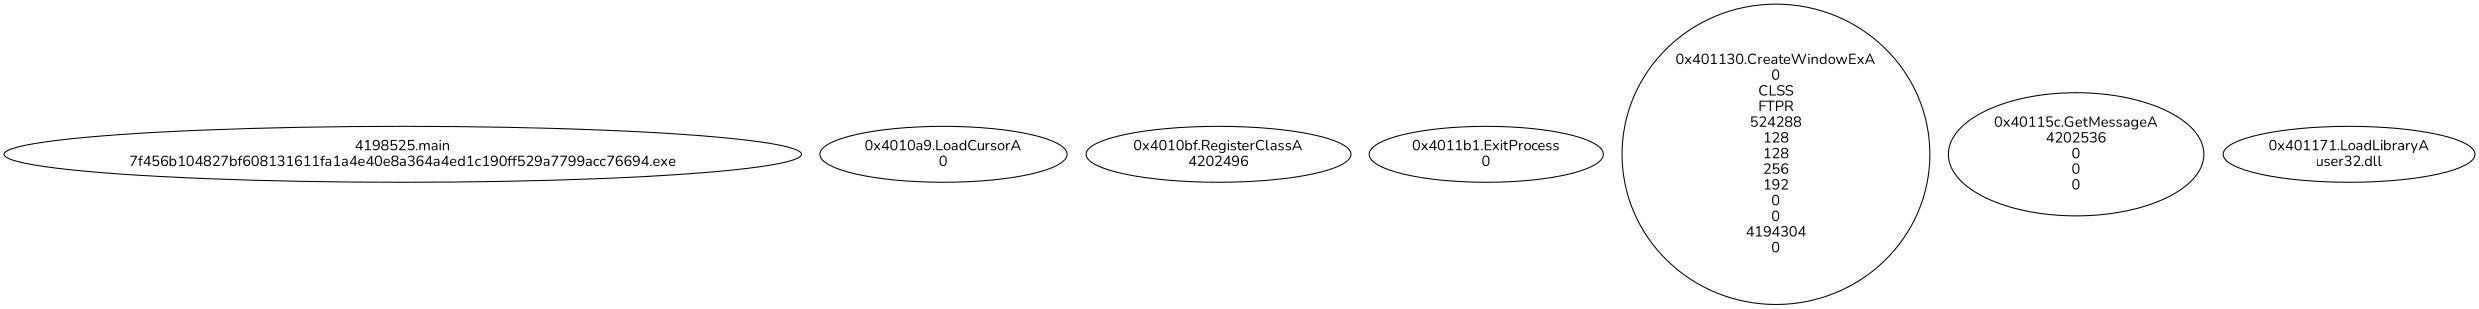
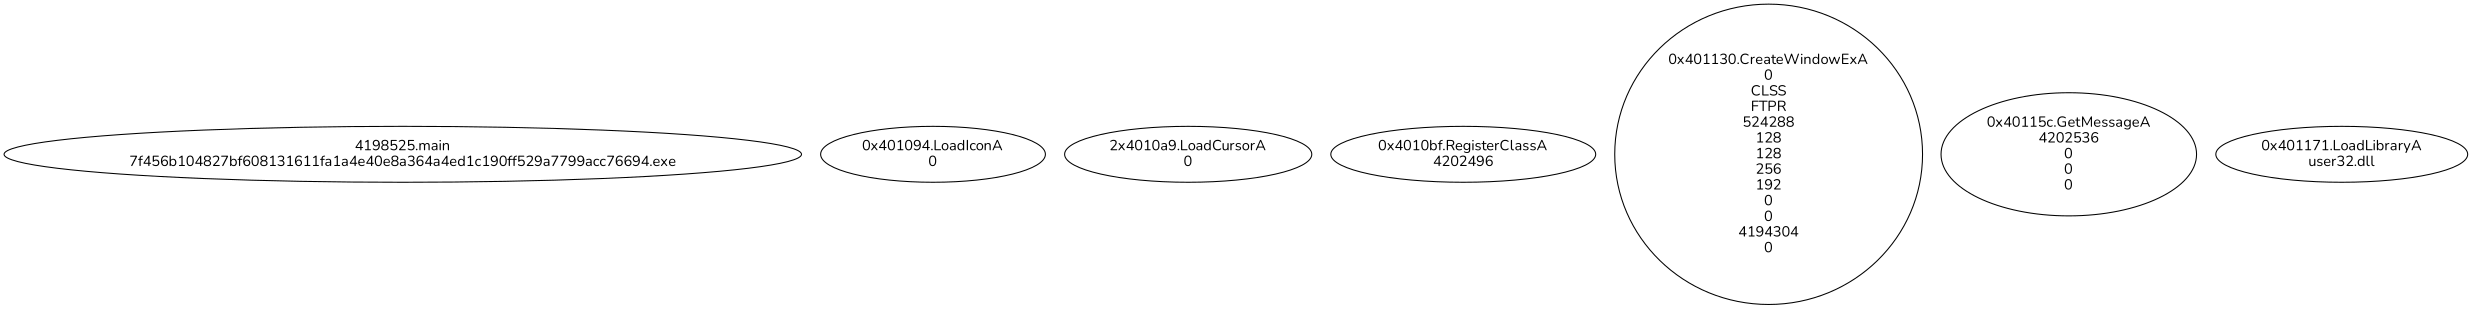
none -> (933, 154)
(943, 154) -> (1188, 154)
(1486, 154) -> none
